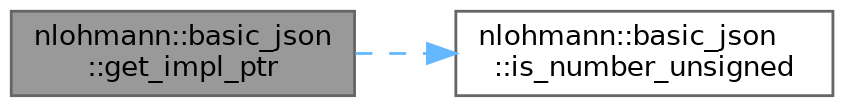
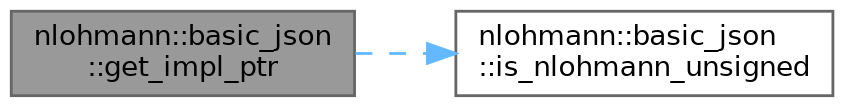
(644, 53) -> (644, 53)
